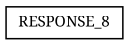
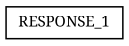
(64, 23) -> (64, 23)
